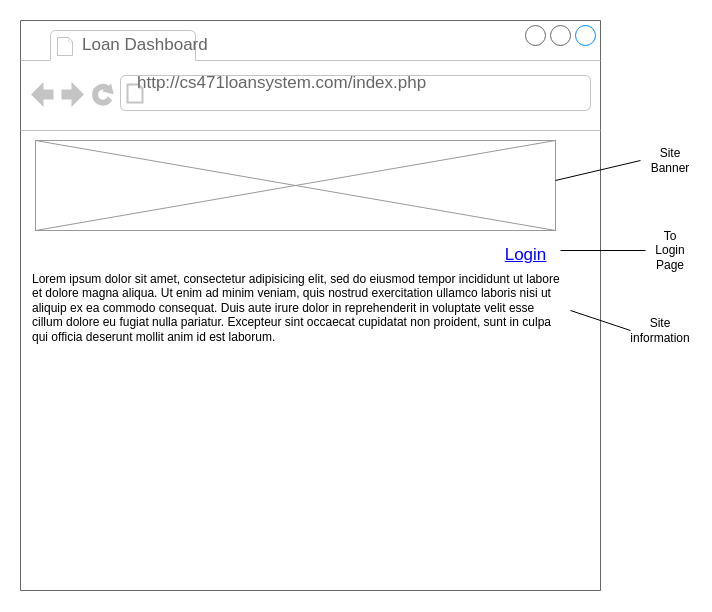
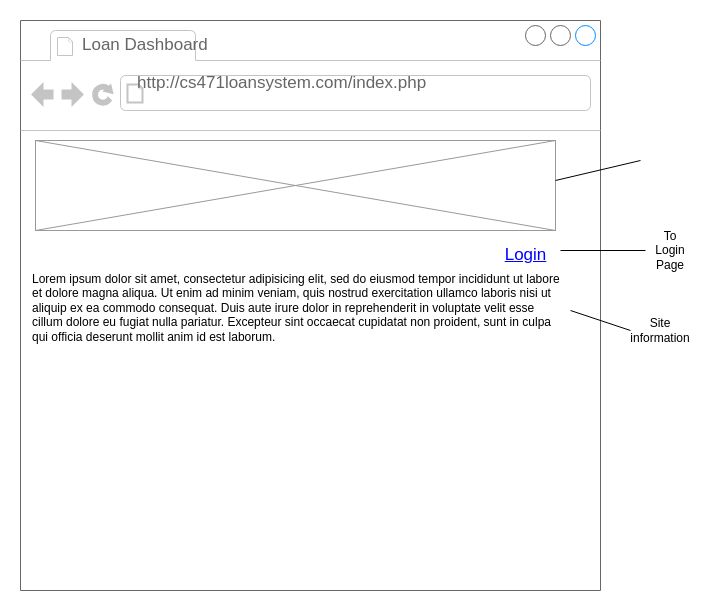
(671, 161) -> none
